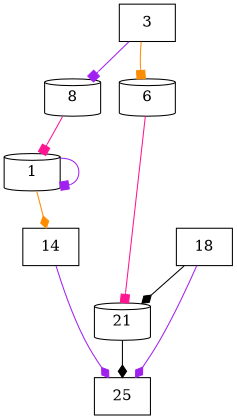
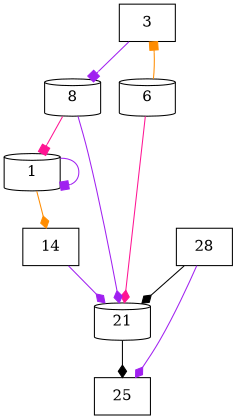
(140, 55) -> (154, 65)
none -> (99, 203)
(135, 204) -> (135, 204)
(204, 247) -> (204, 247)
(75, 318) -> (82, 280)
